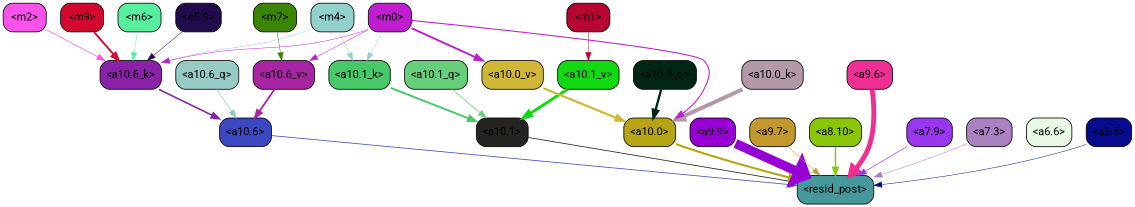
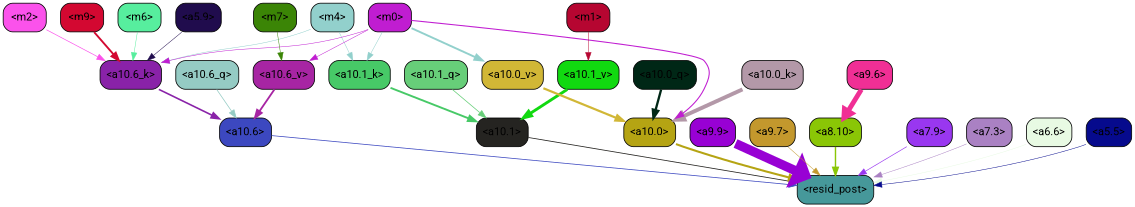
(443, 43) -> (443, 43)
(873, 131) -> (855, 100)
